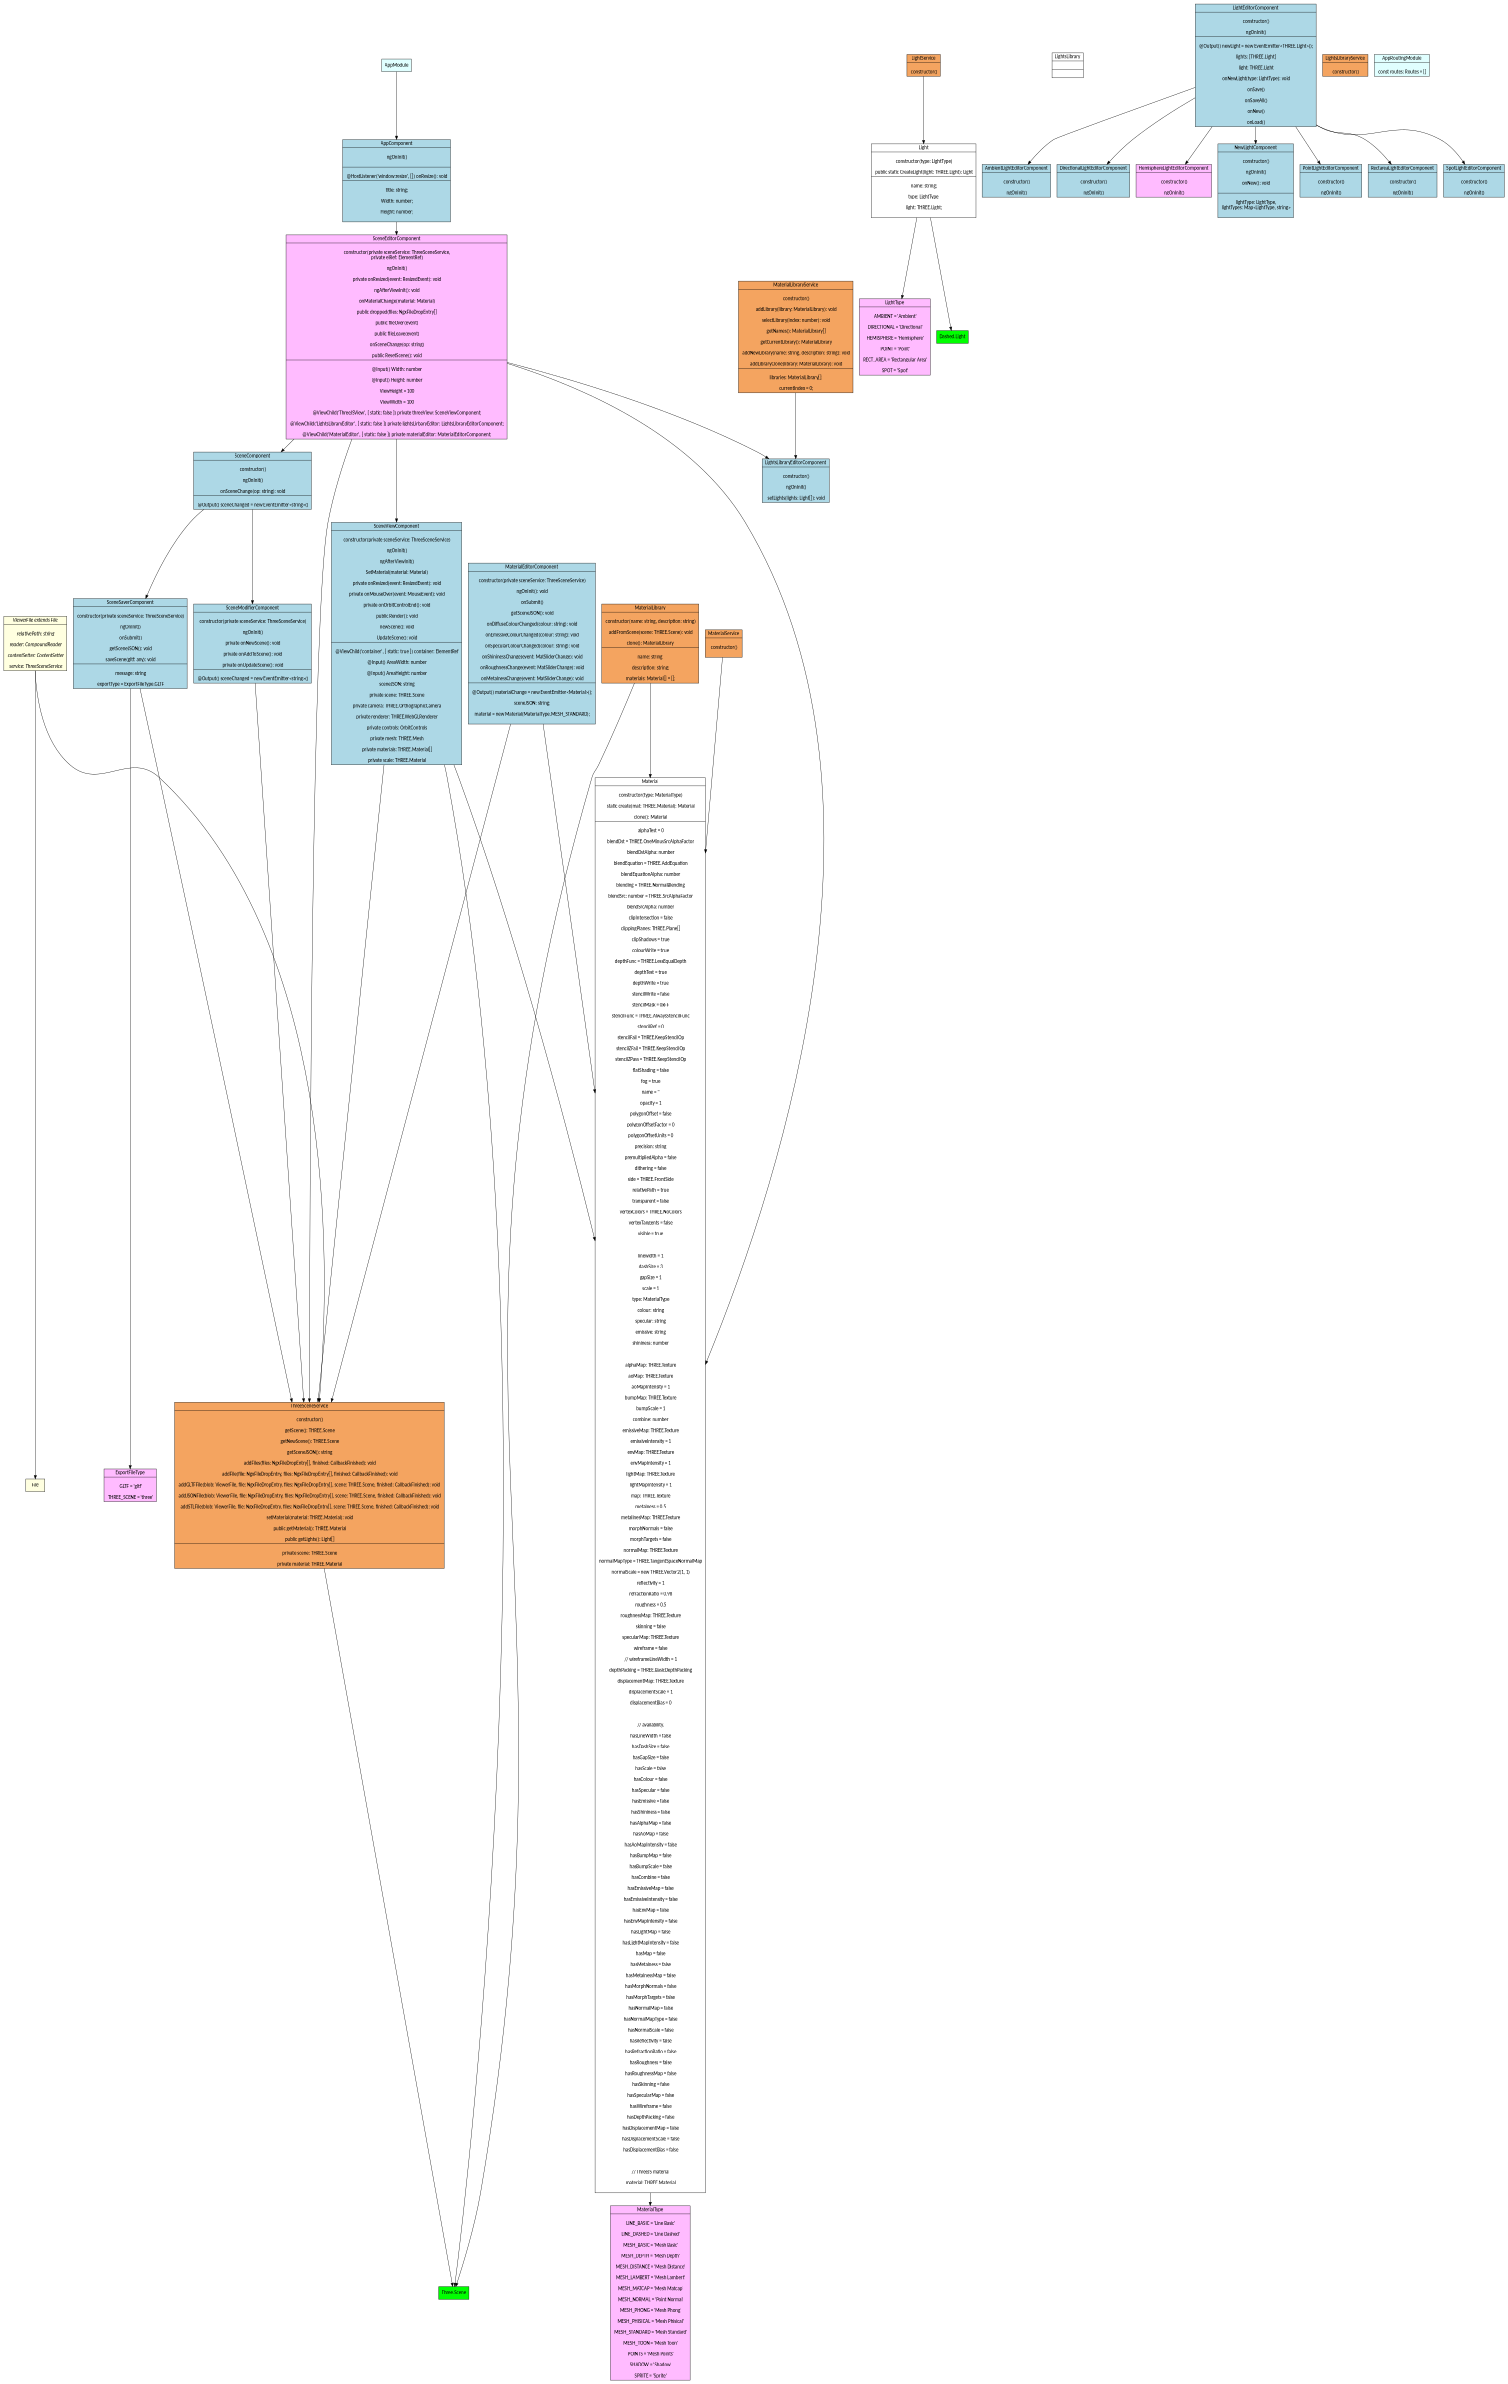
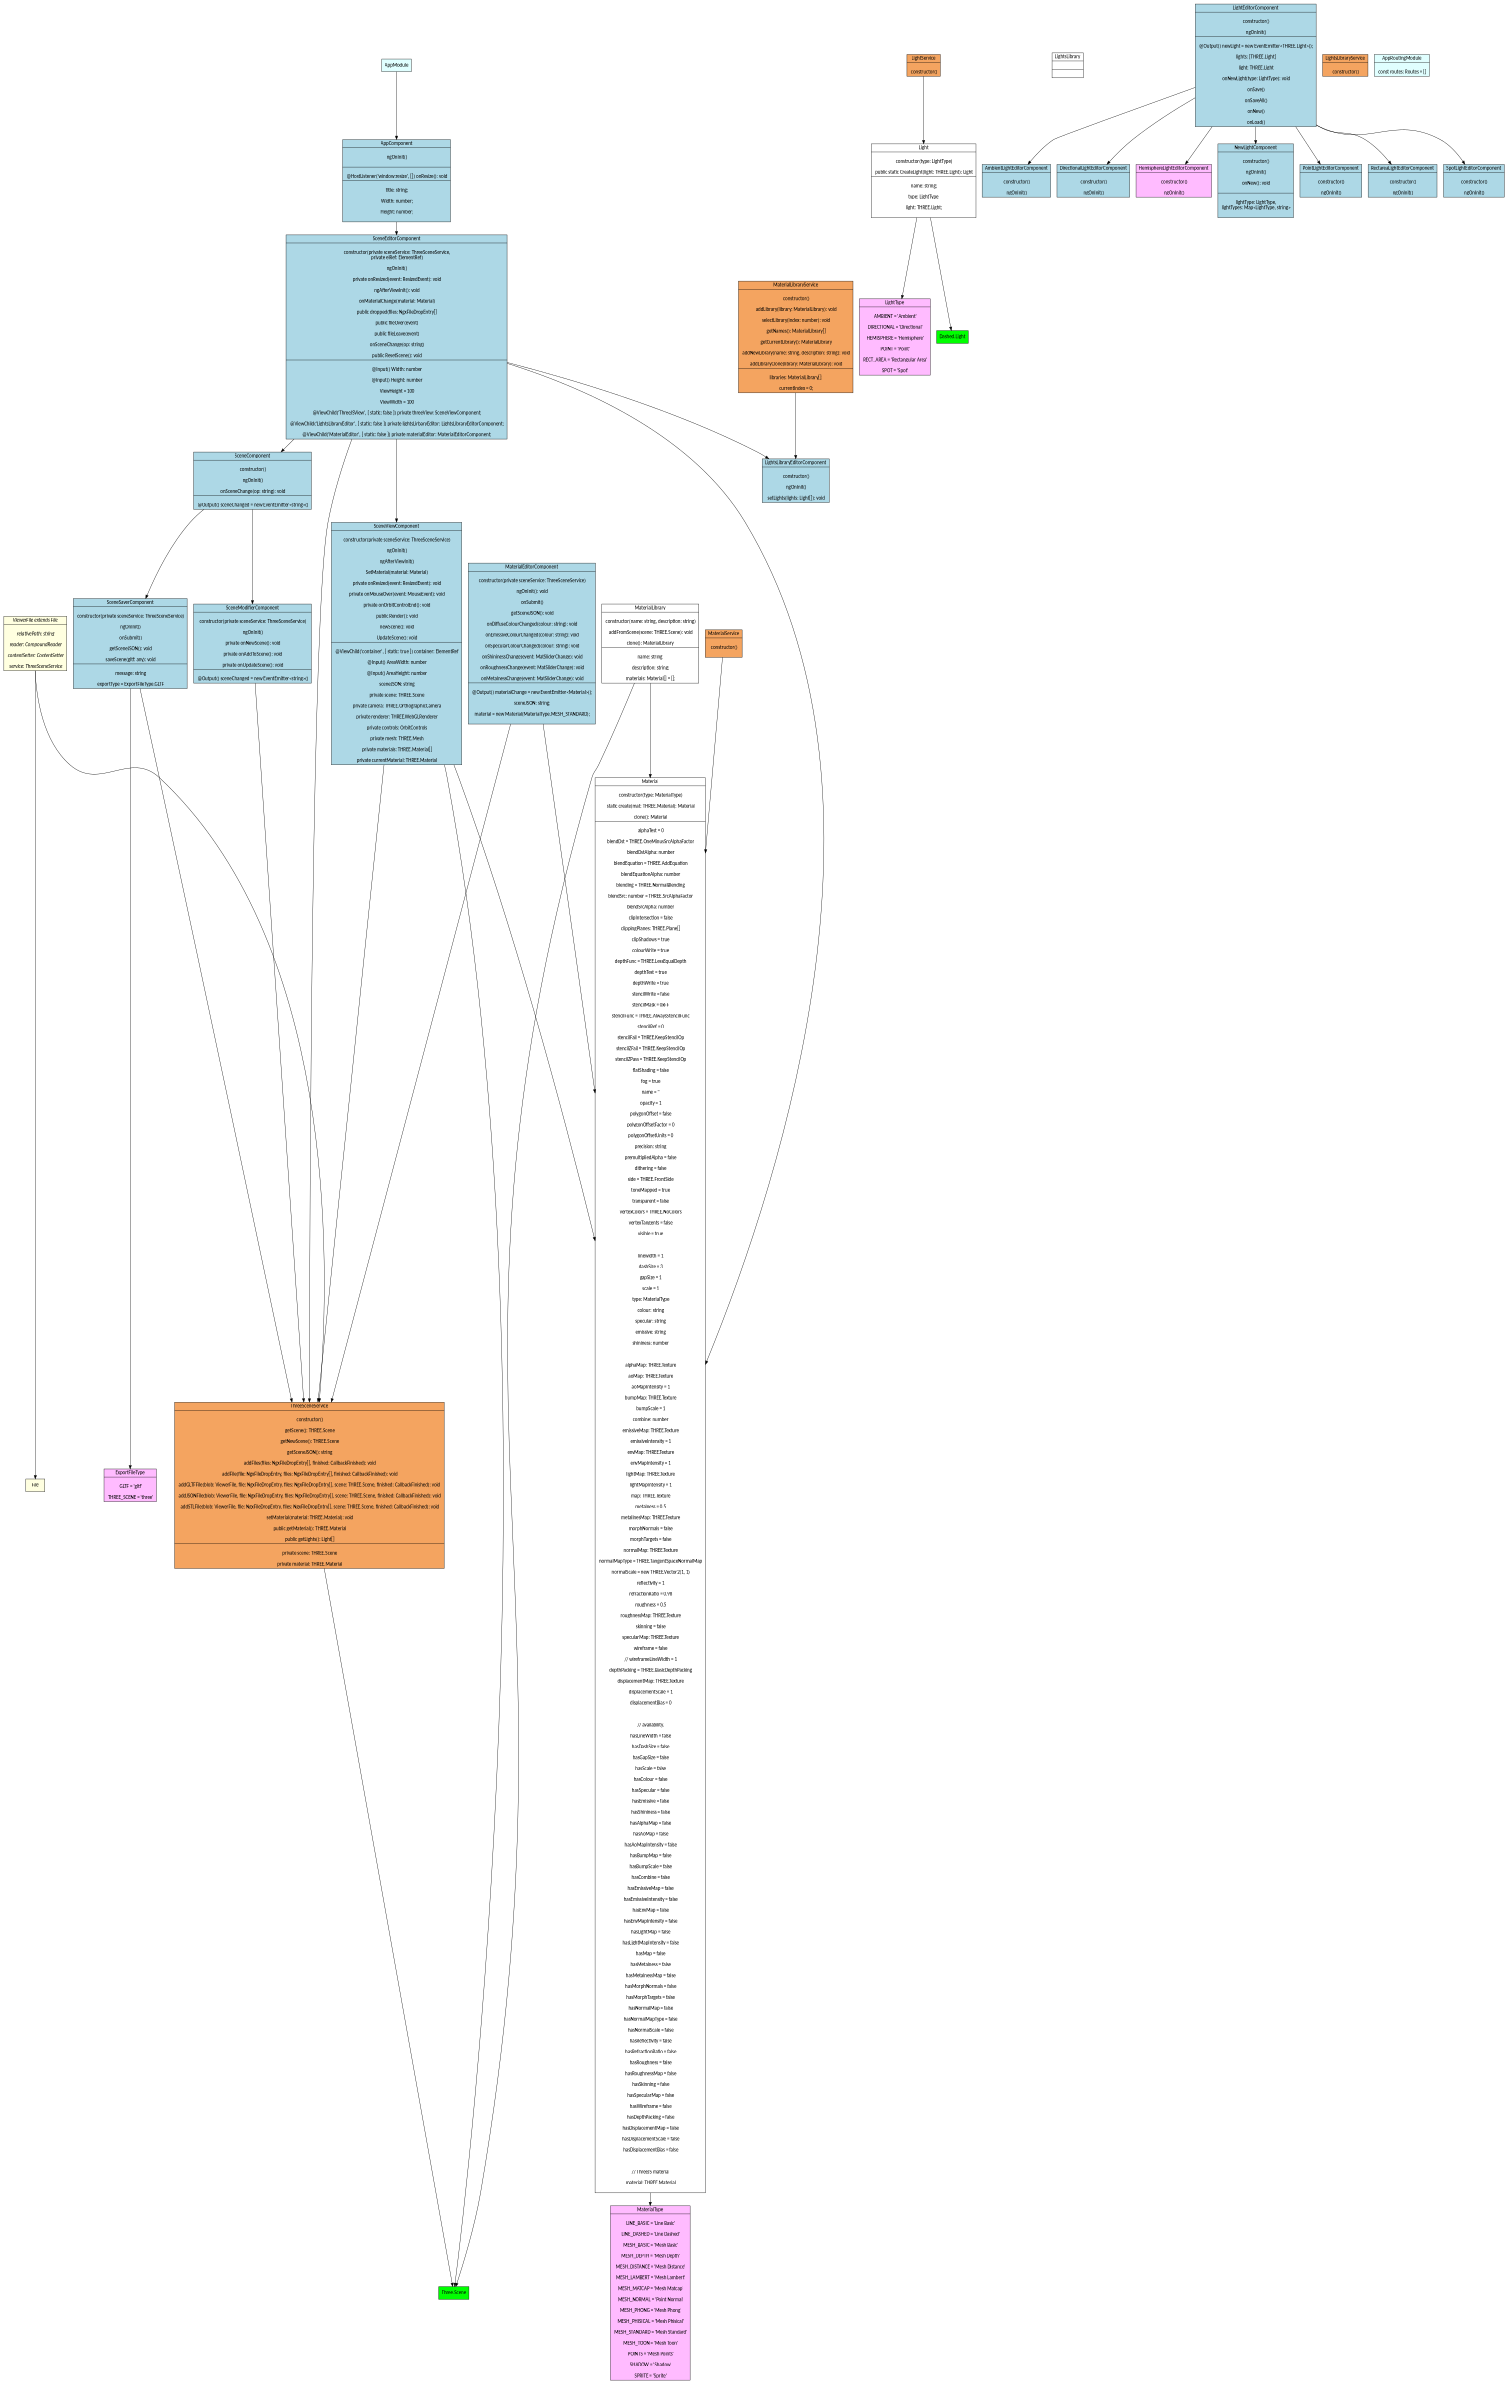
(397, 337) -> (397, 337)
(650, 644) -> (650, 644)
(397, 761) -> (397, 761)
(650, 1190) -> (650, 1190)
